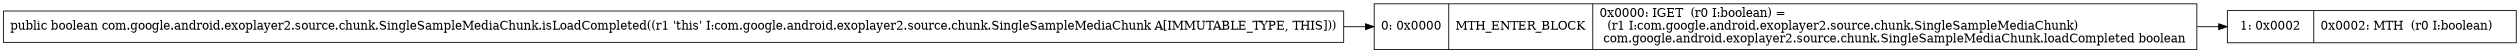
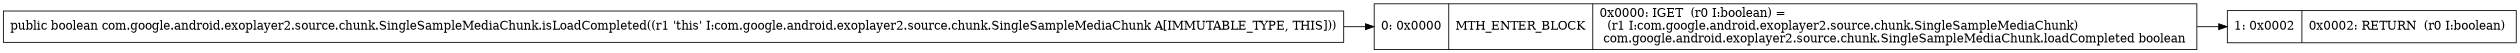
(2409, 26) -> (2409, 26)
